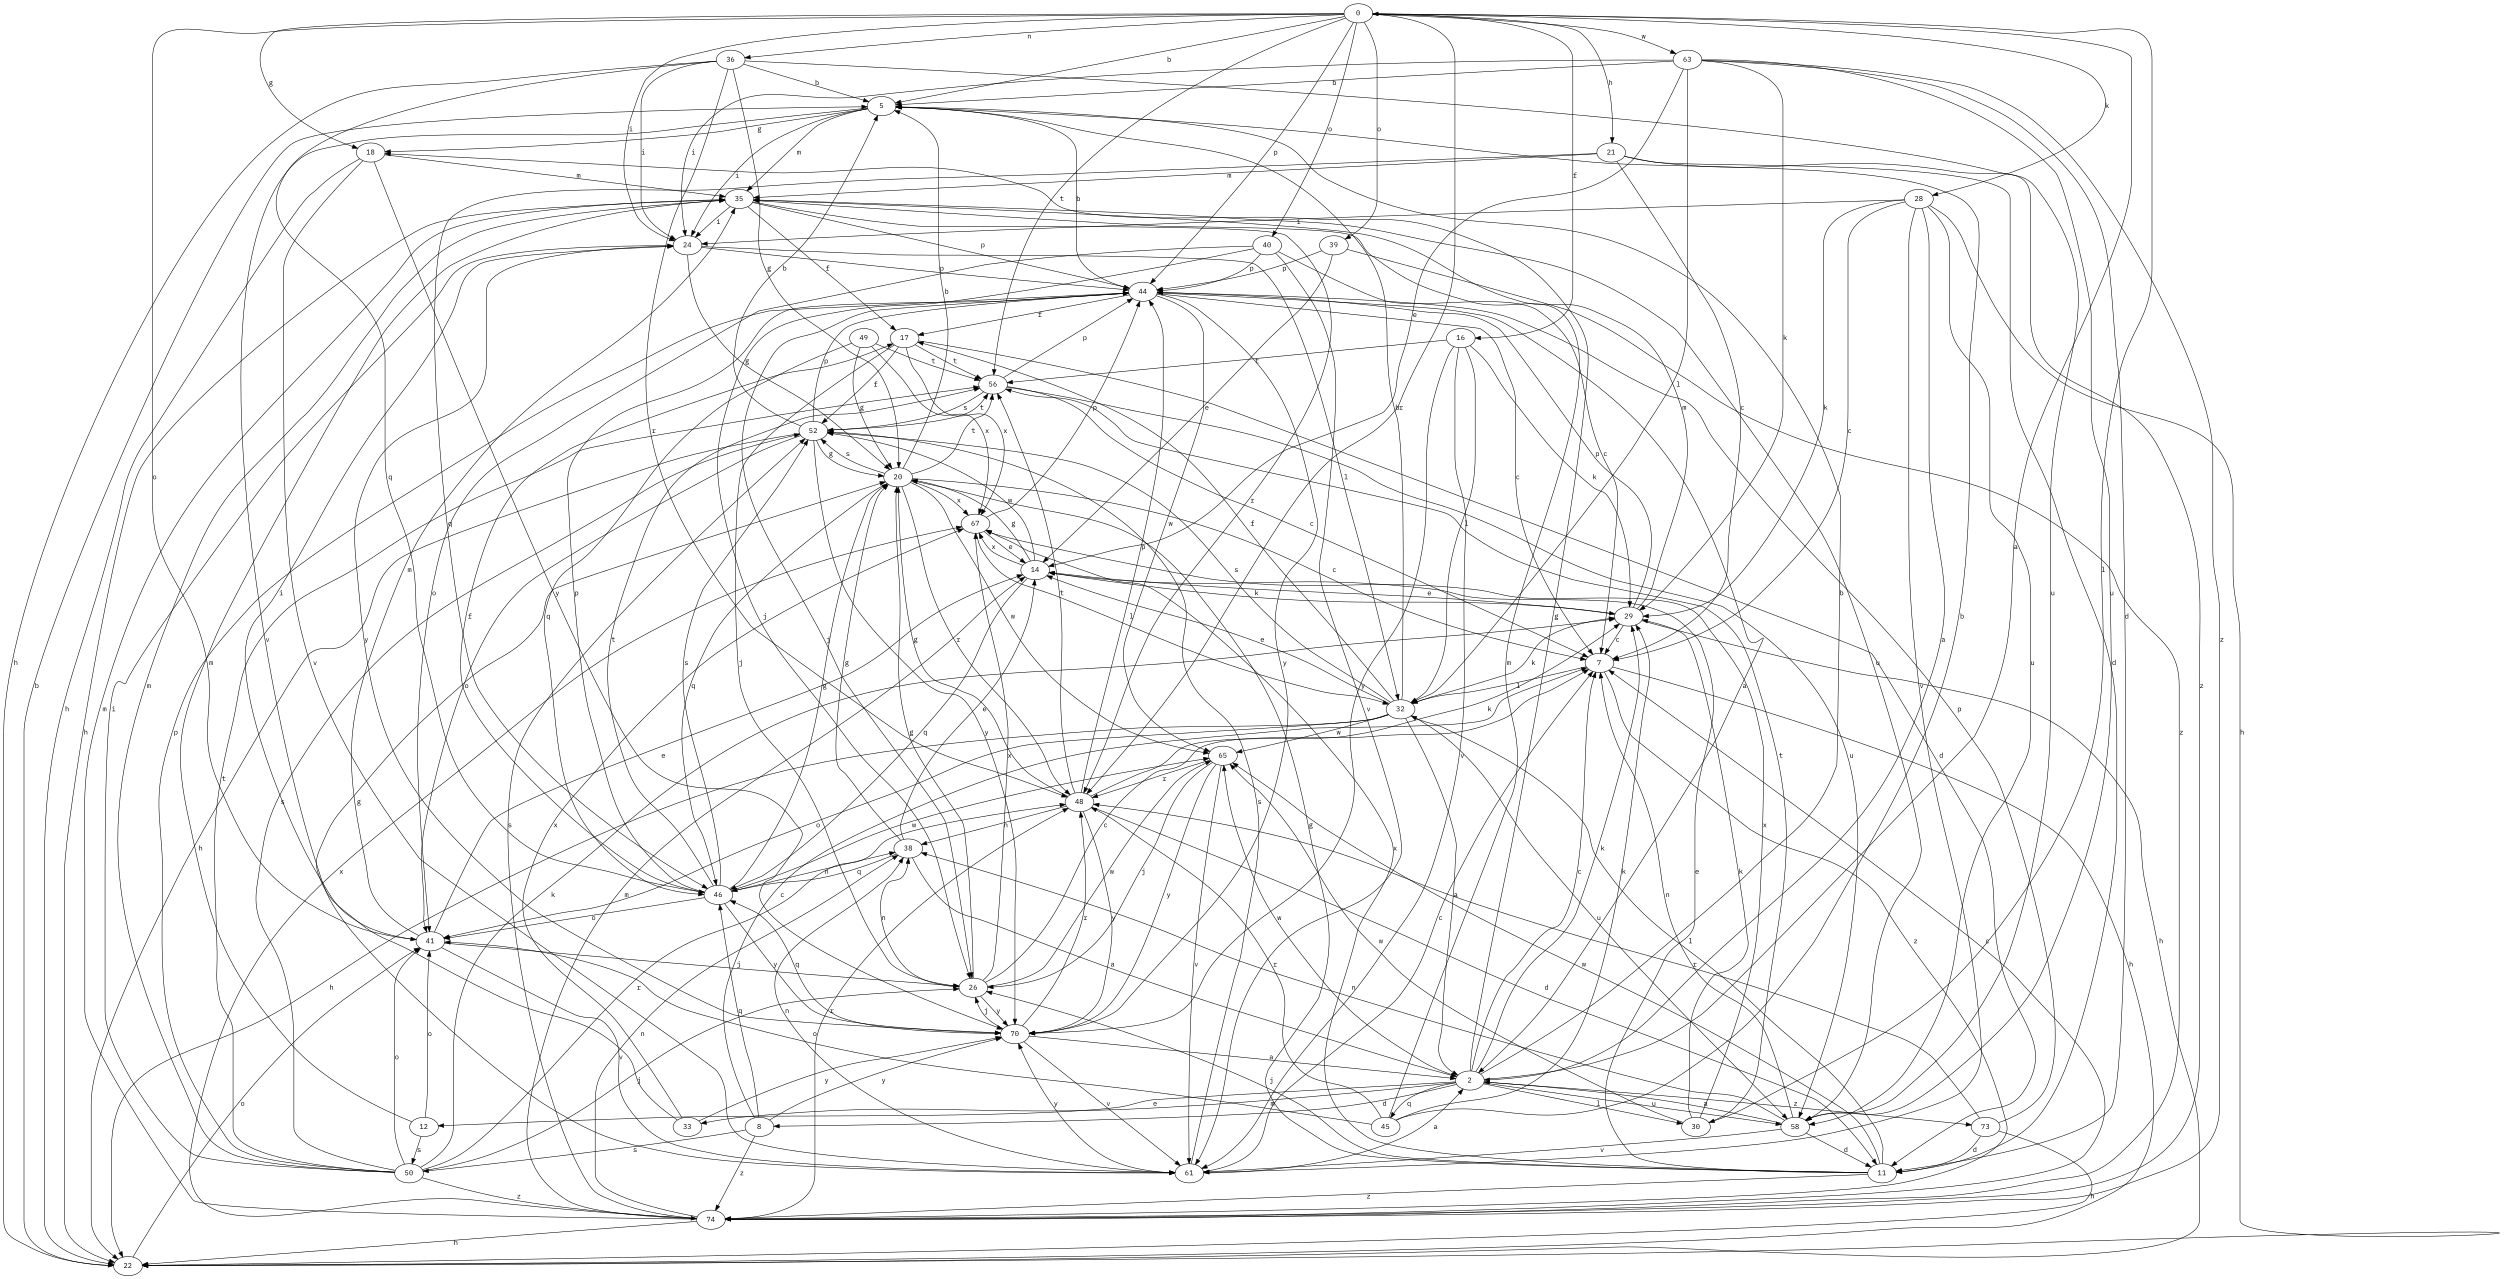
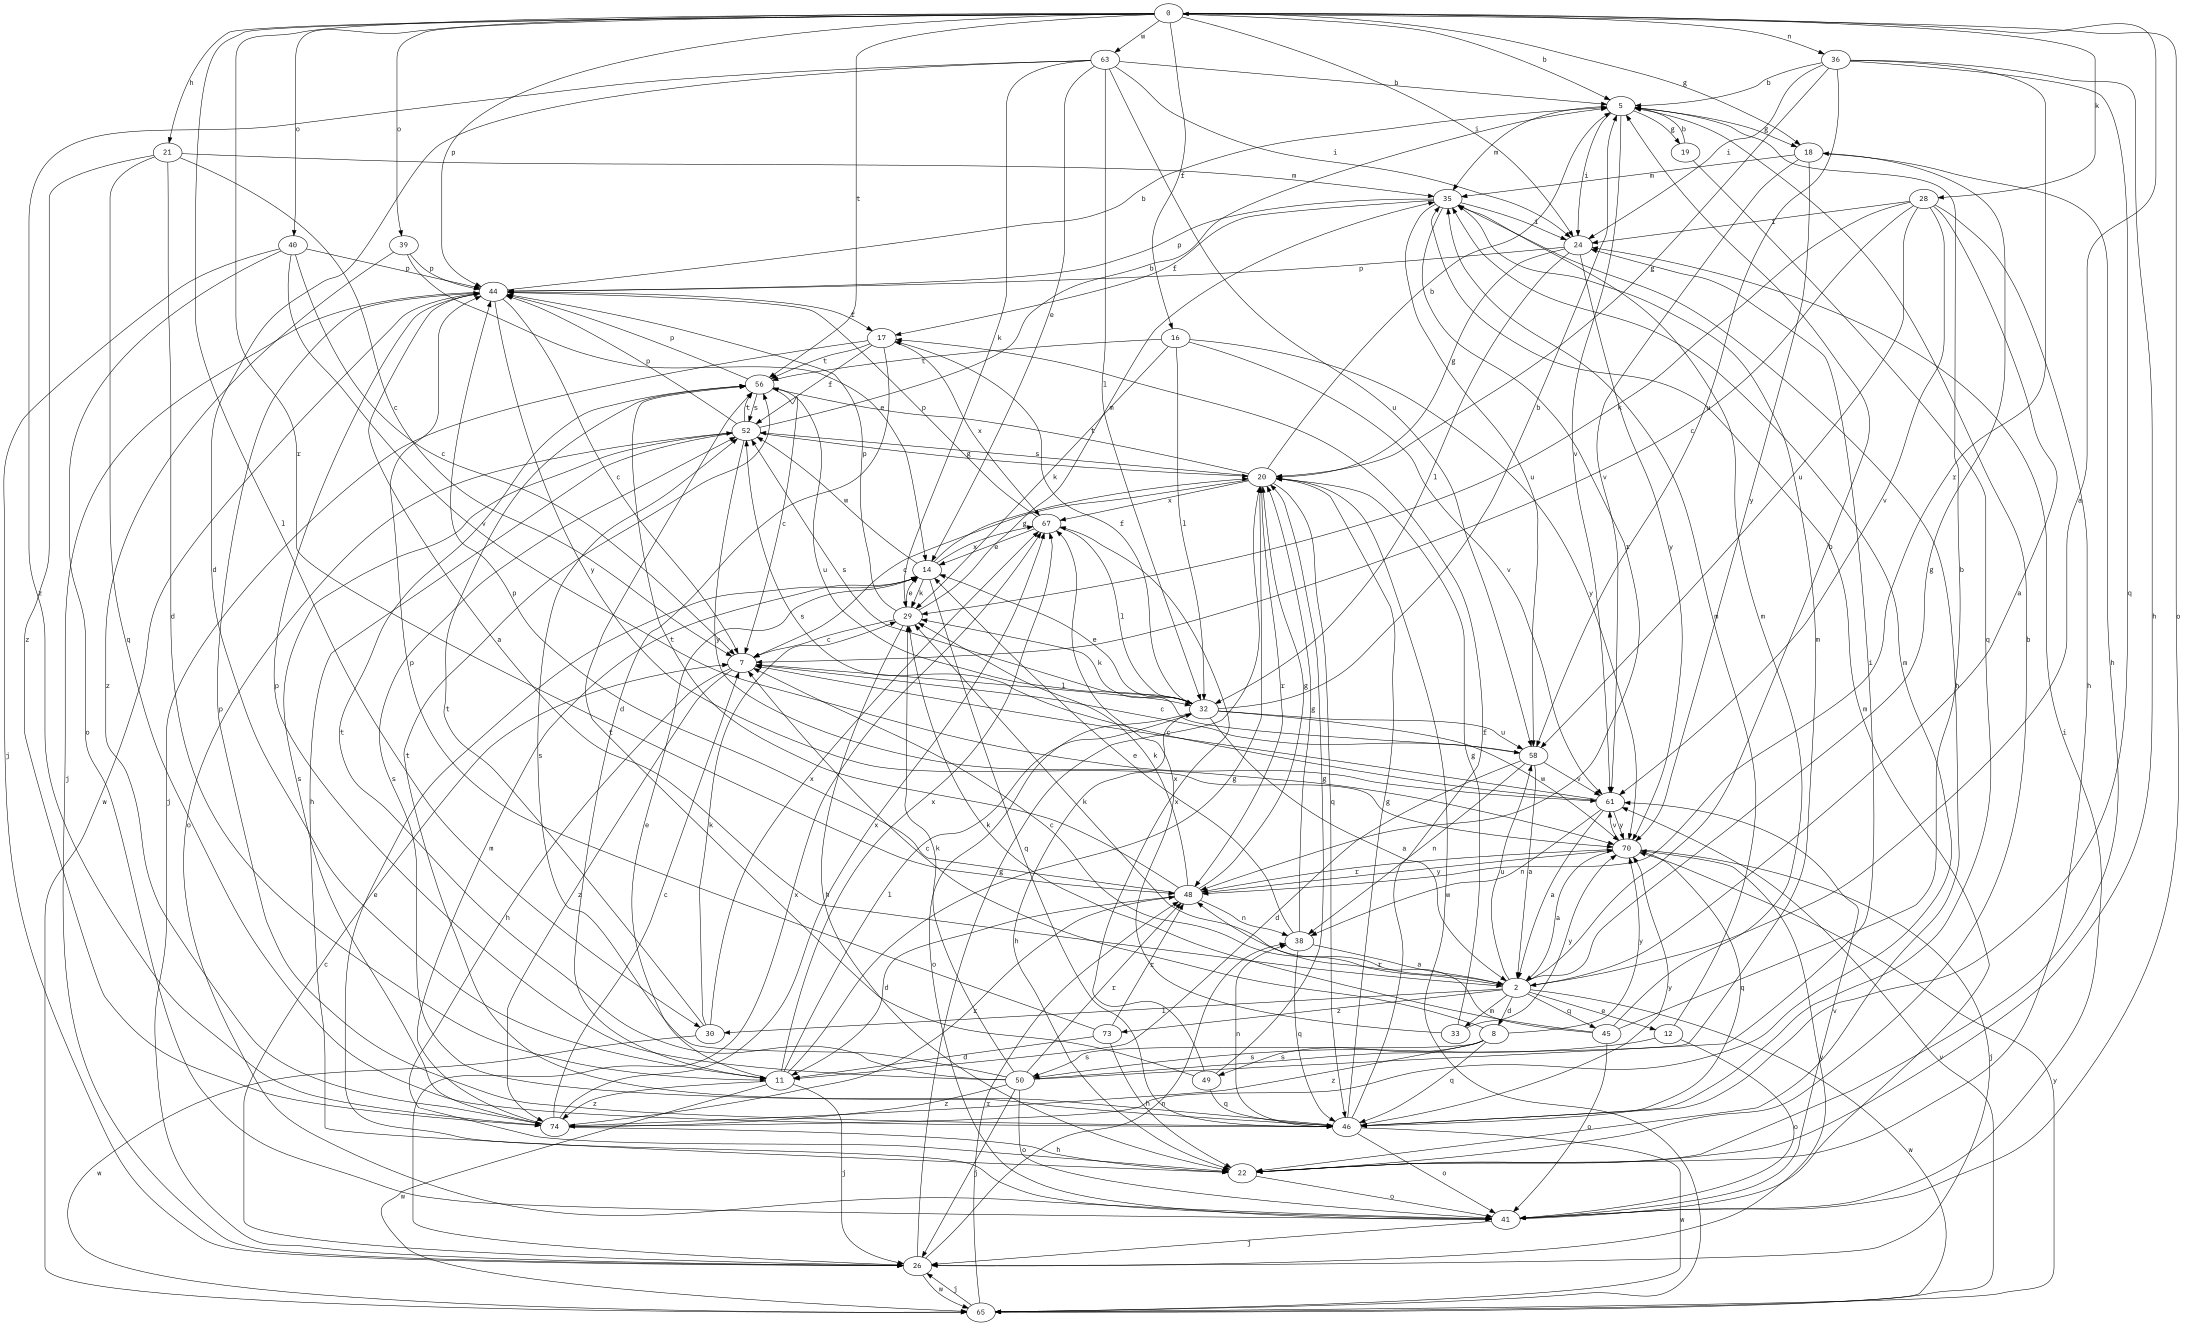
none -> (1685, 153)
(1323, 733) -> (1430, 736)
(1668, 895) -> (1163, 709)
(650, 1016) -> none
none -> (1352, 1048)
